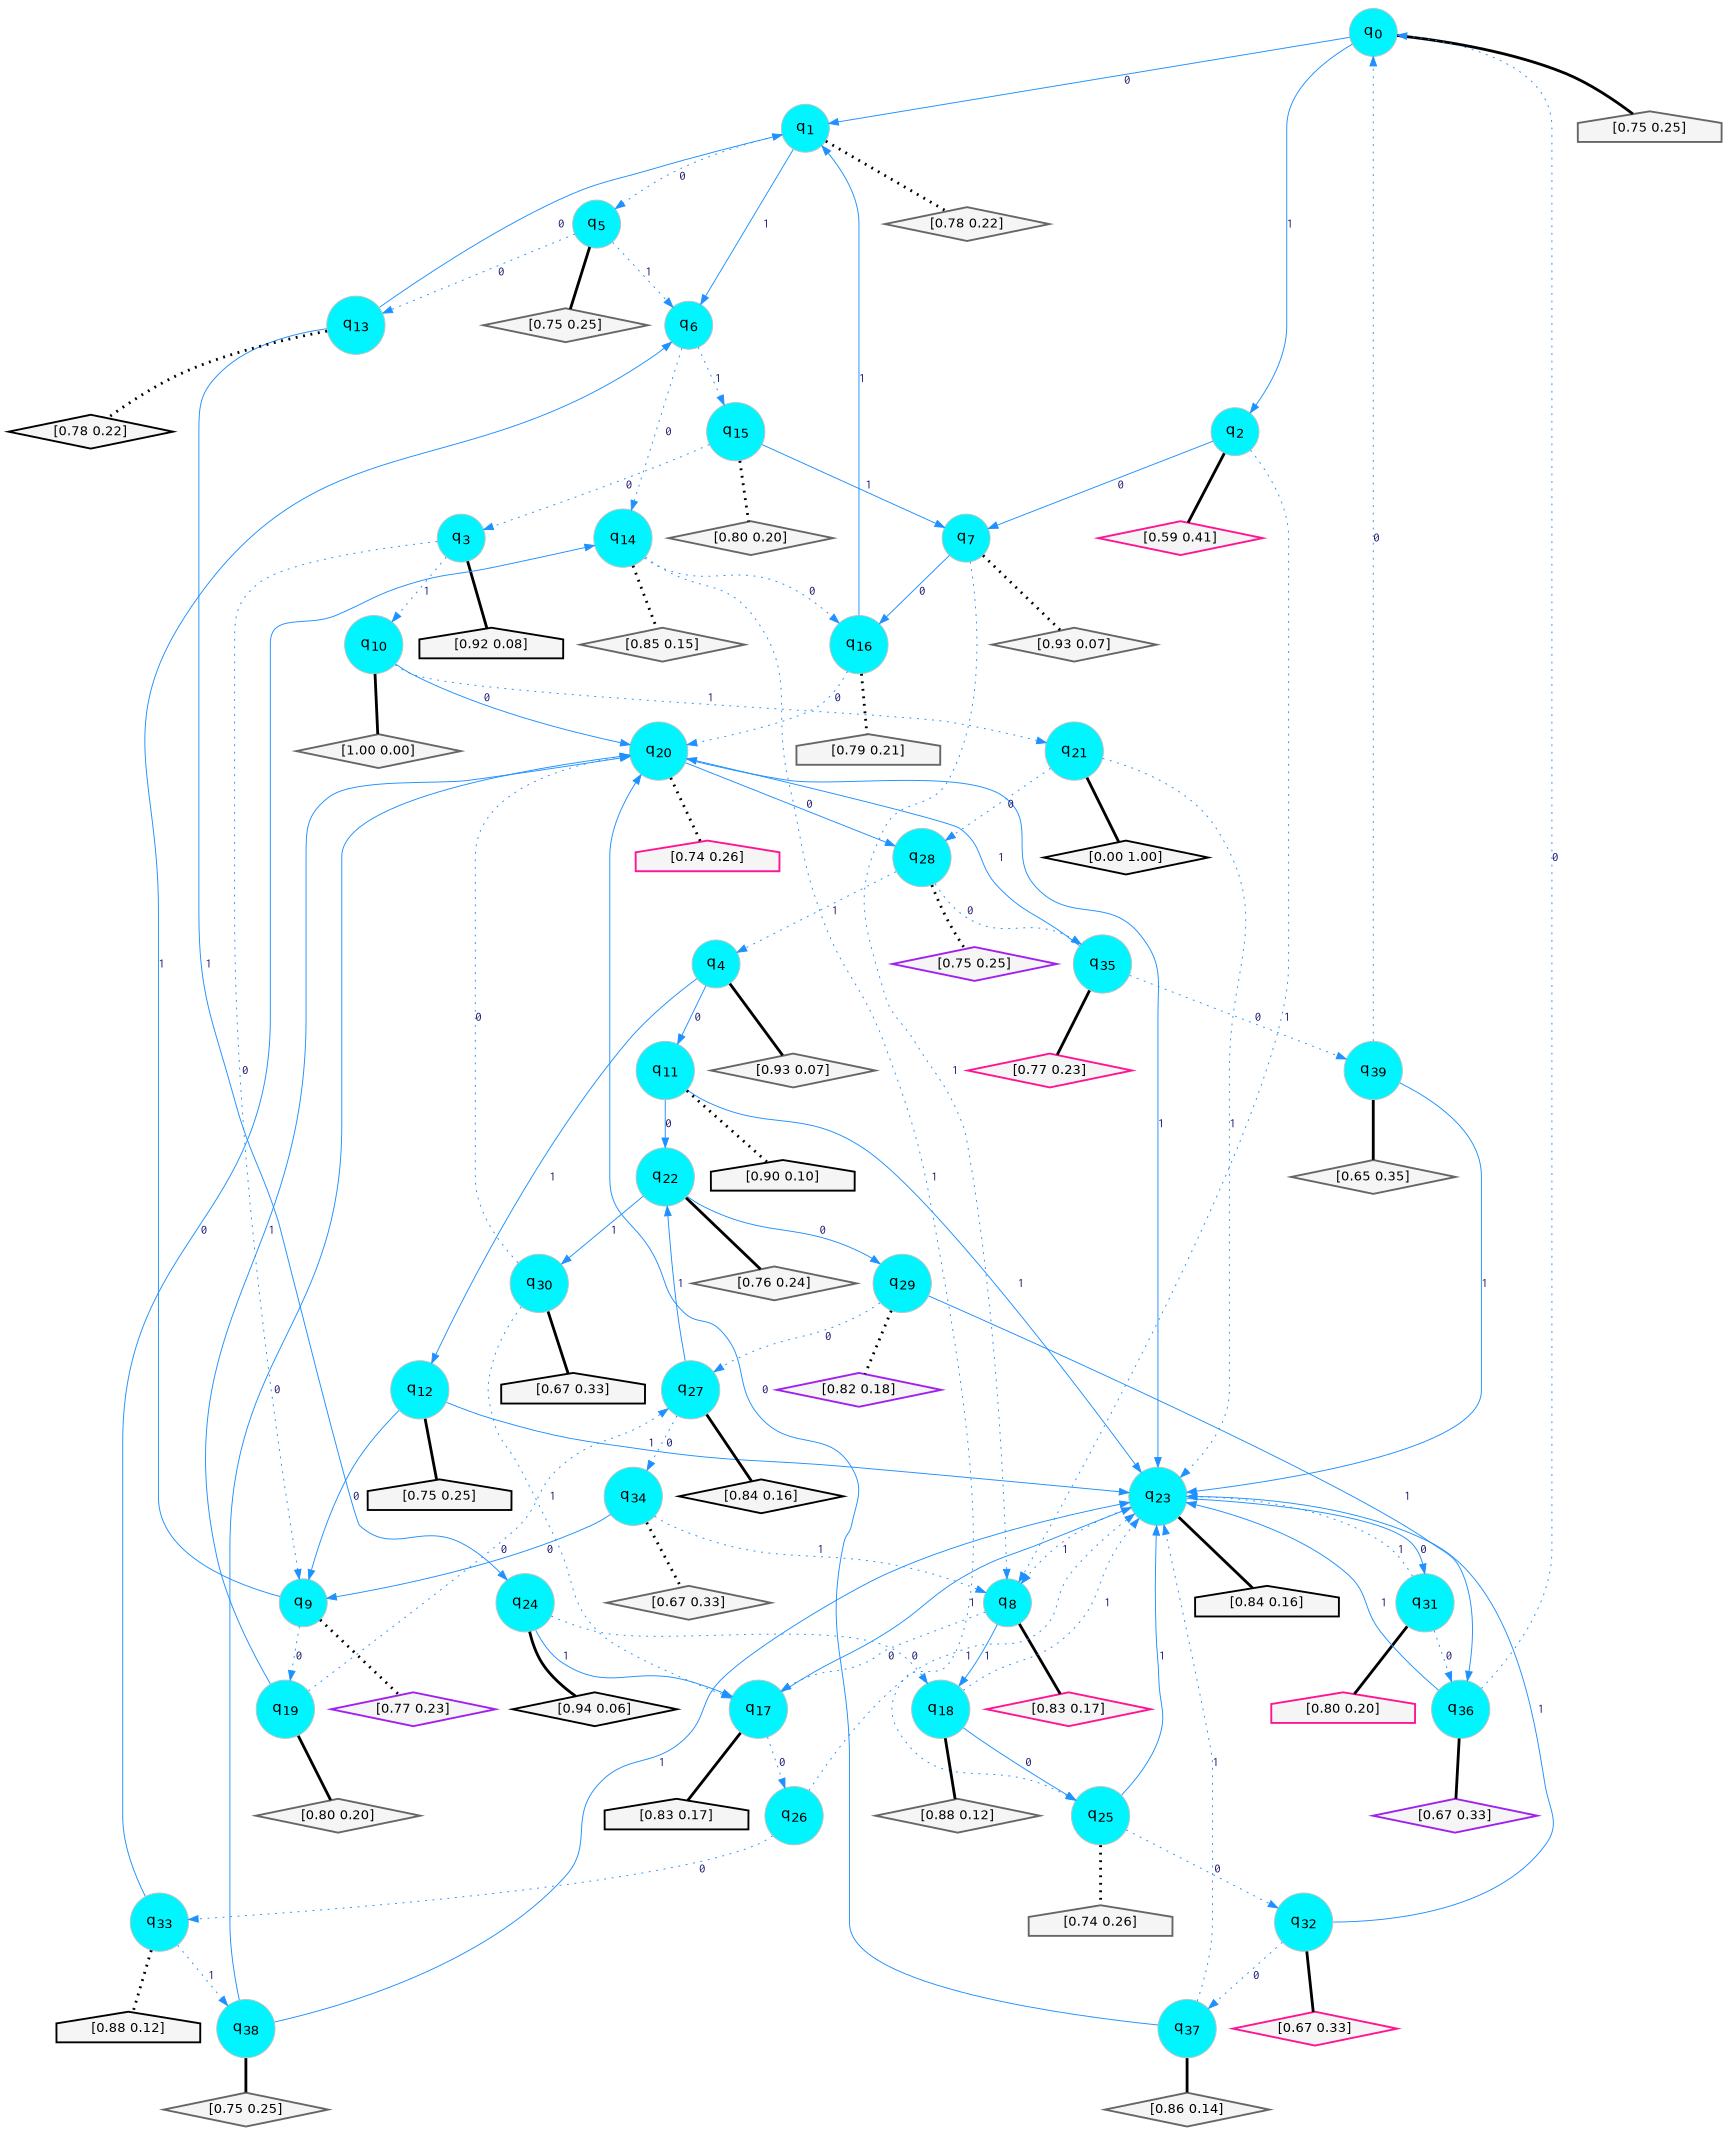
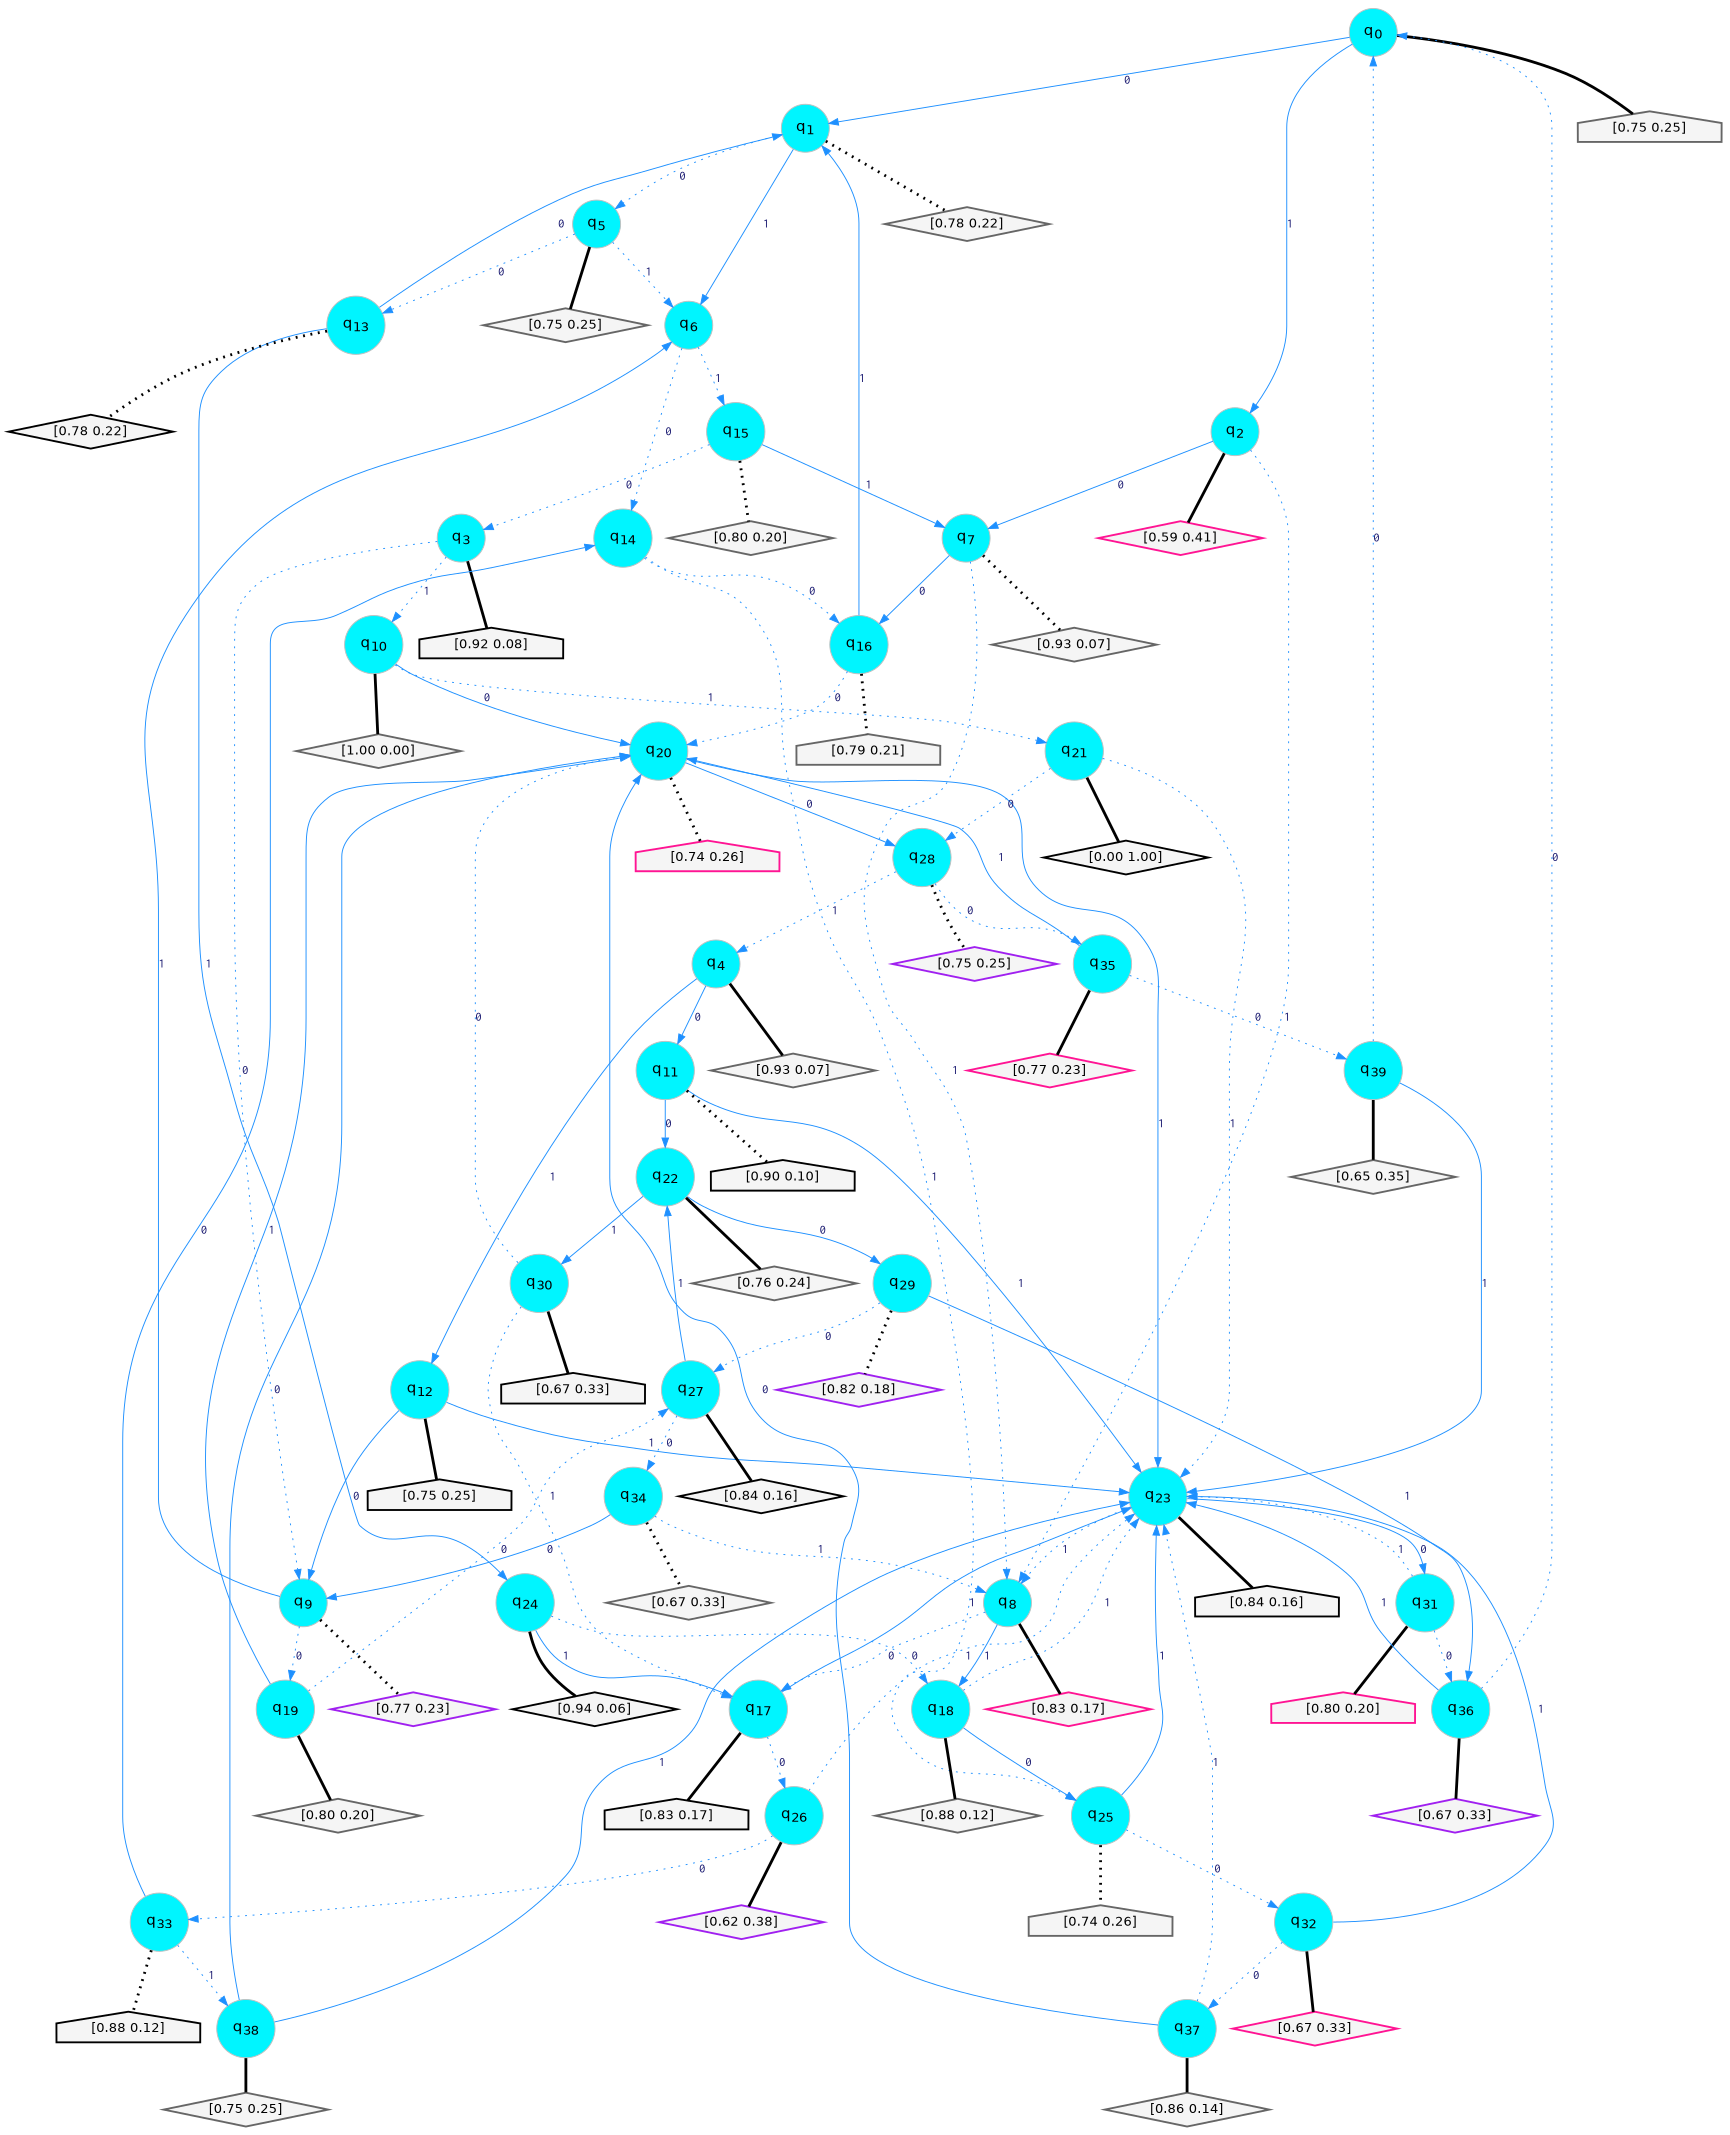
(662, 645) -> none
none -> (741, 1922)
